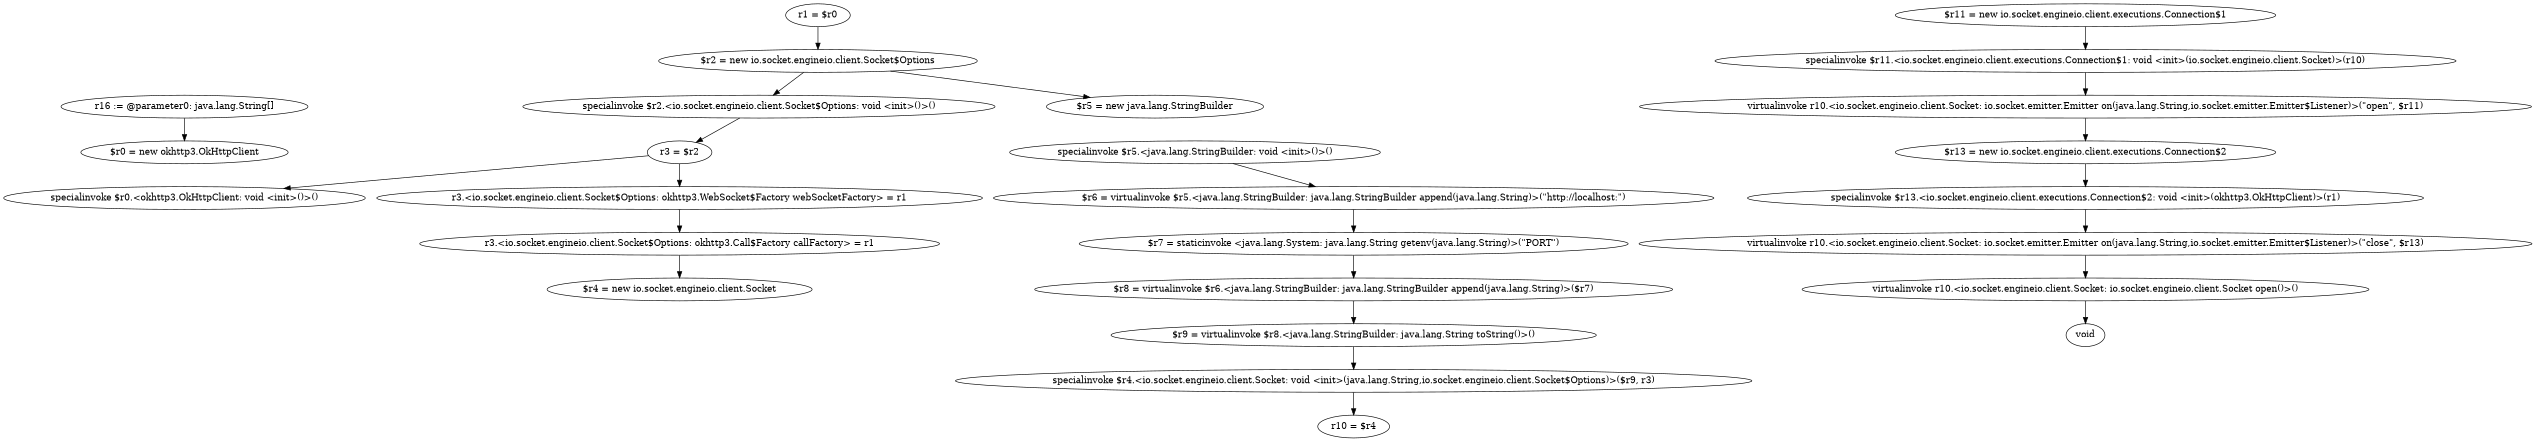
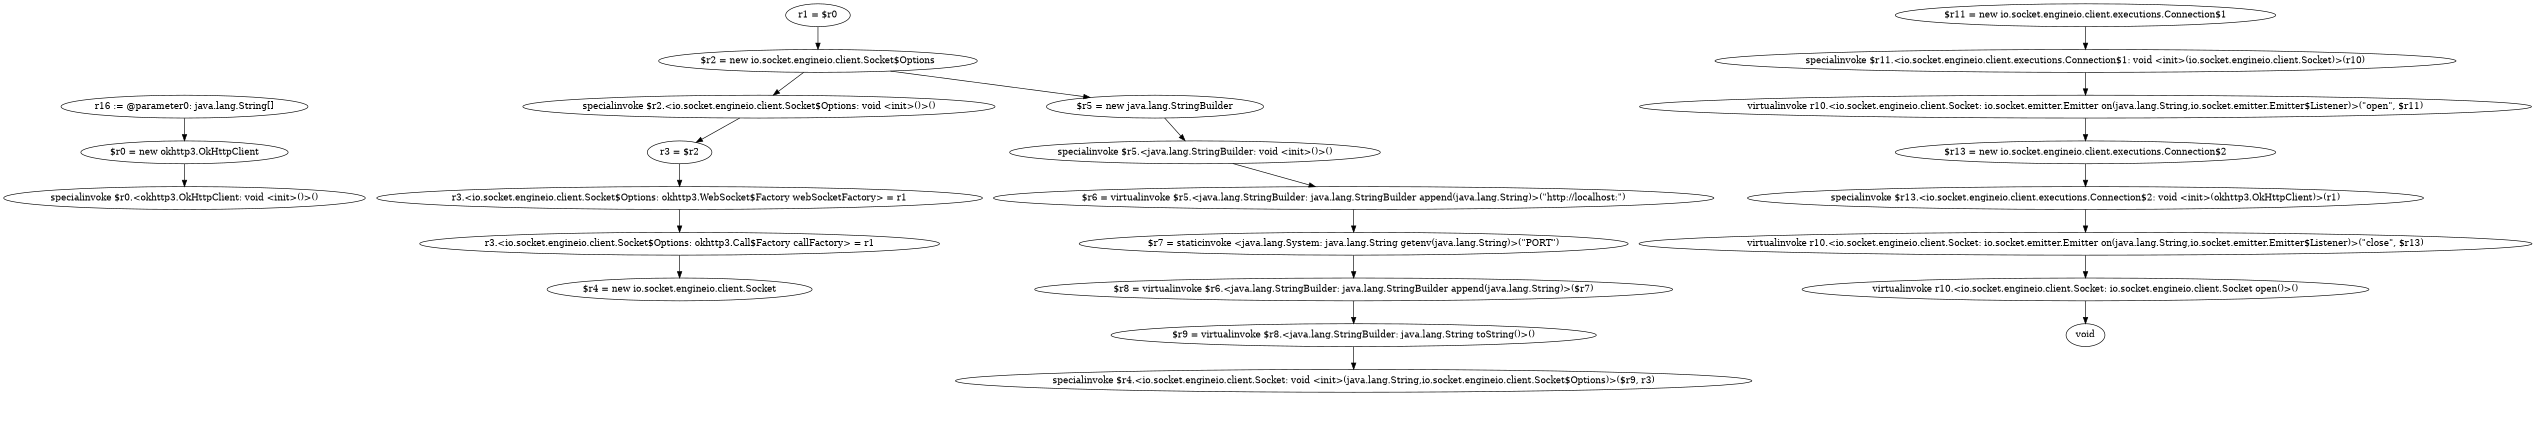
none -> (1173, 127)
(470, 172) -> (184, 172)
(1354, 427) -> none
